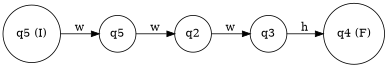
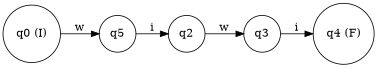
(155, 28) -> (152, 28)
(305, 28) -> (297, 28)
(32, 34) -> (32, 34)
